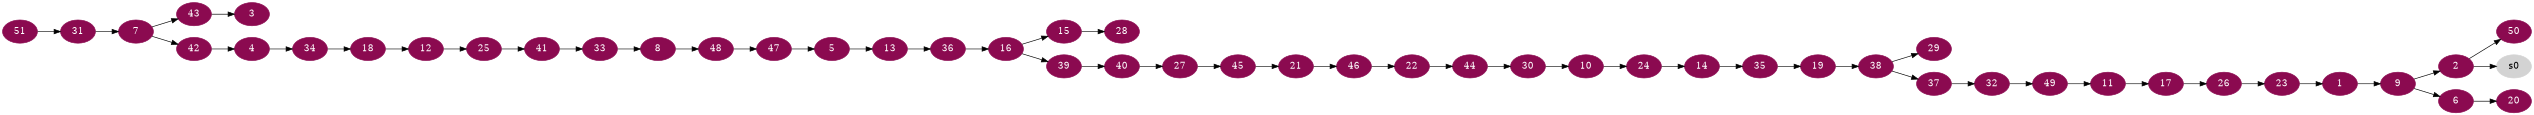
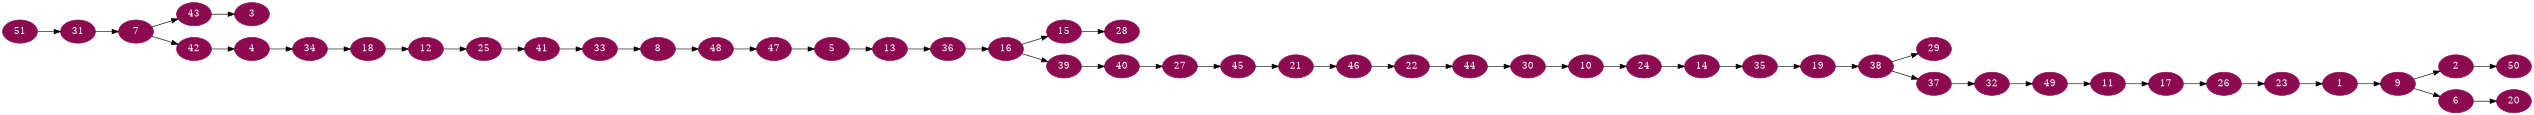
(2514, 66) -> none
